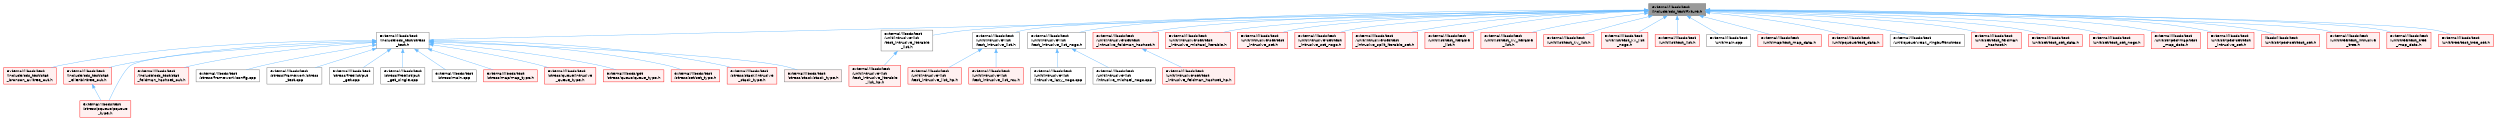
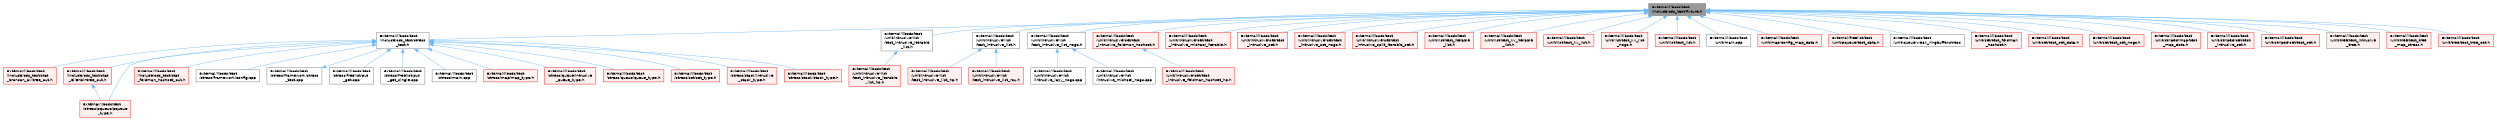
(1790, 41) -> (1790, 41)
(1856, 41) -> (1856, 41)
(2291, 41) -> (2291, 41)
(2353, 41) -> (2353, 41)
(2409, 41) -> (2409, 41)
(344, 59) -> (353, 58)
(634, 76) -> (634, 76)
(813, 76) -> (813, 76)
